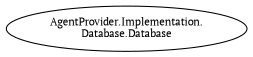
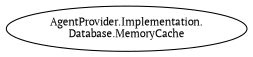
(127, 29) -> (127, 29)
